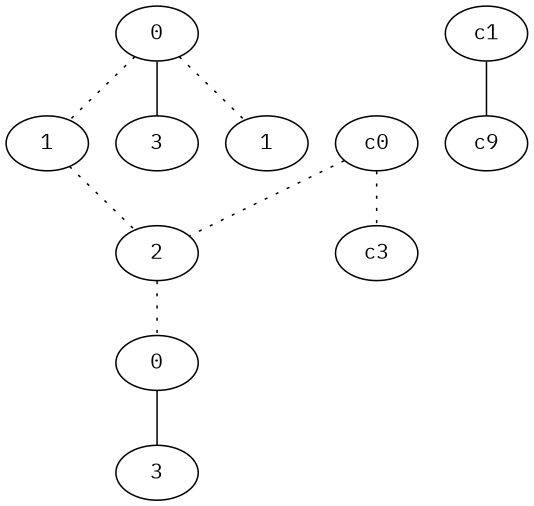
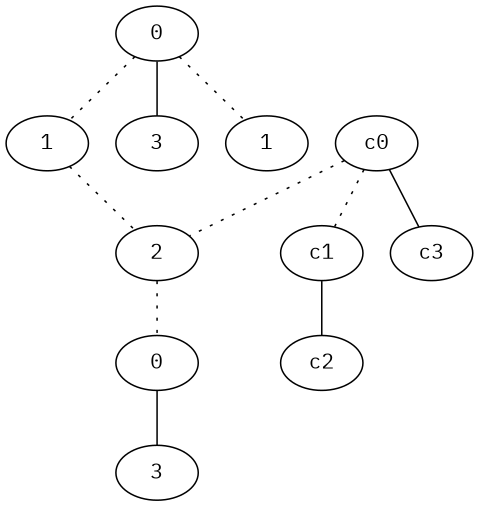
(486, 143) -> (322, 363)
none -> (349, 198)
(377, 198) -> (404, 198)
